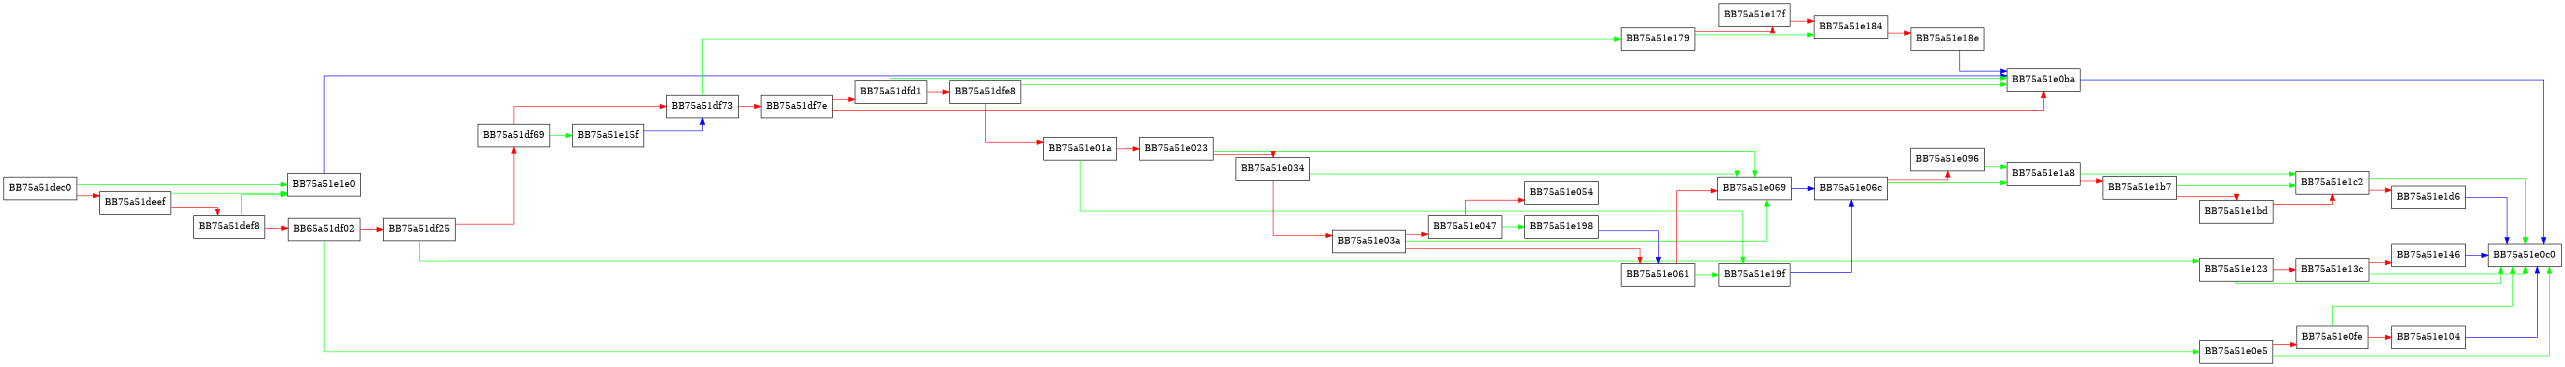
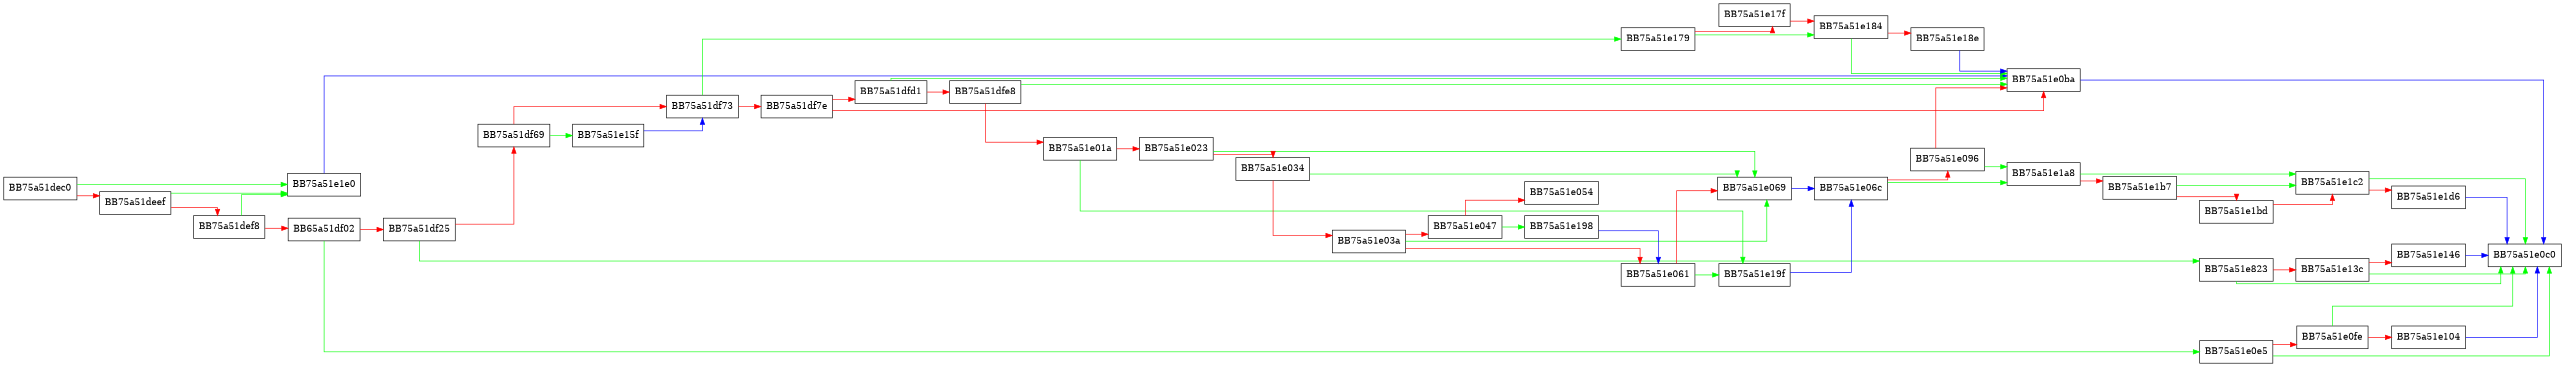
none -> (1909, 74)
none -> (1936, 89)
(2236, 270) -> (2236, 270)
